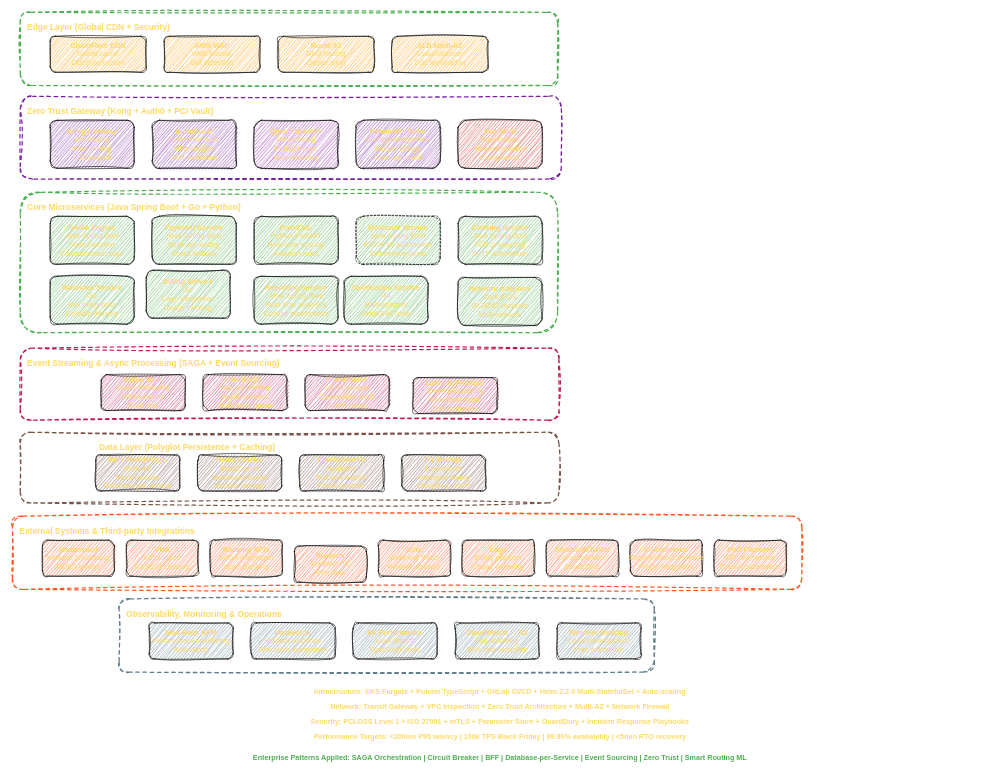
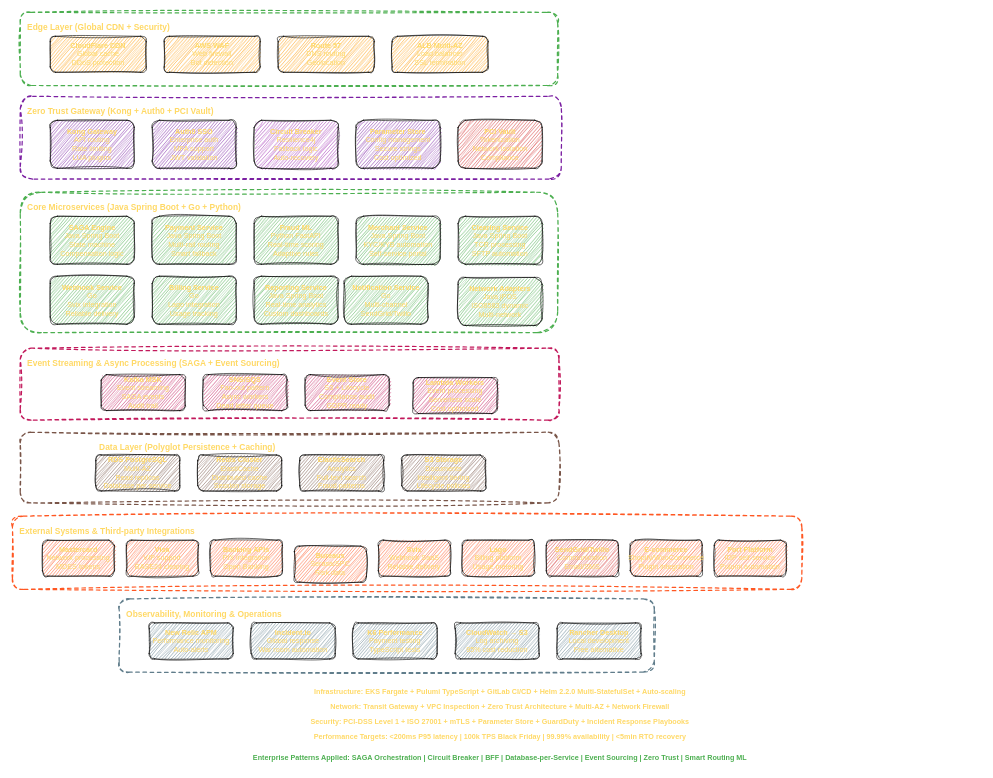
(326, 54) -> (326, 54)
(398, 240) -> (398, 240)
(188, 294) -> (194, 300)
(246, 558) -> (246, 558)
(582, 558) -> (582, 558)
(293, 641) -> (293, 641)
(395, 641) -> (395, 641)
